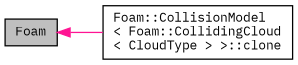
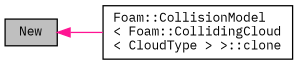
(31, 32) -> (31, 32)
